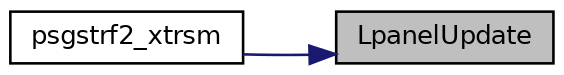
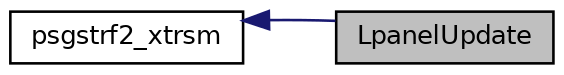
(276, 55) -> (303, 20)
